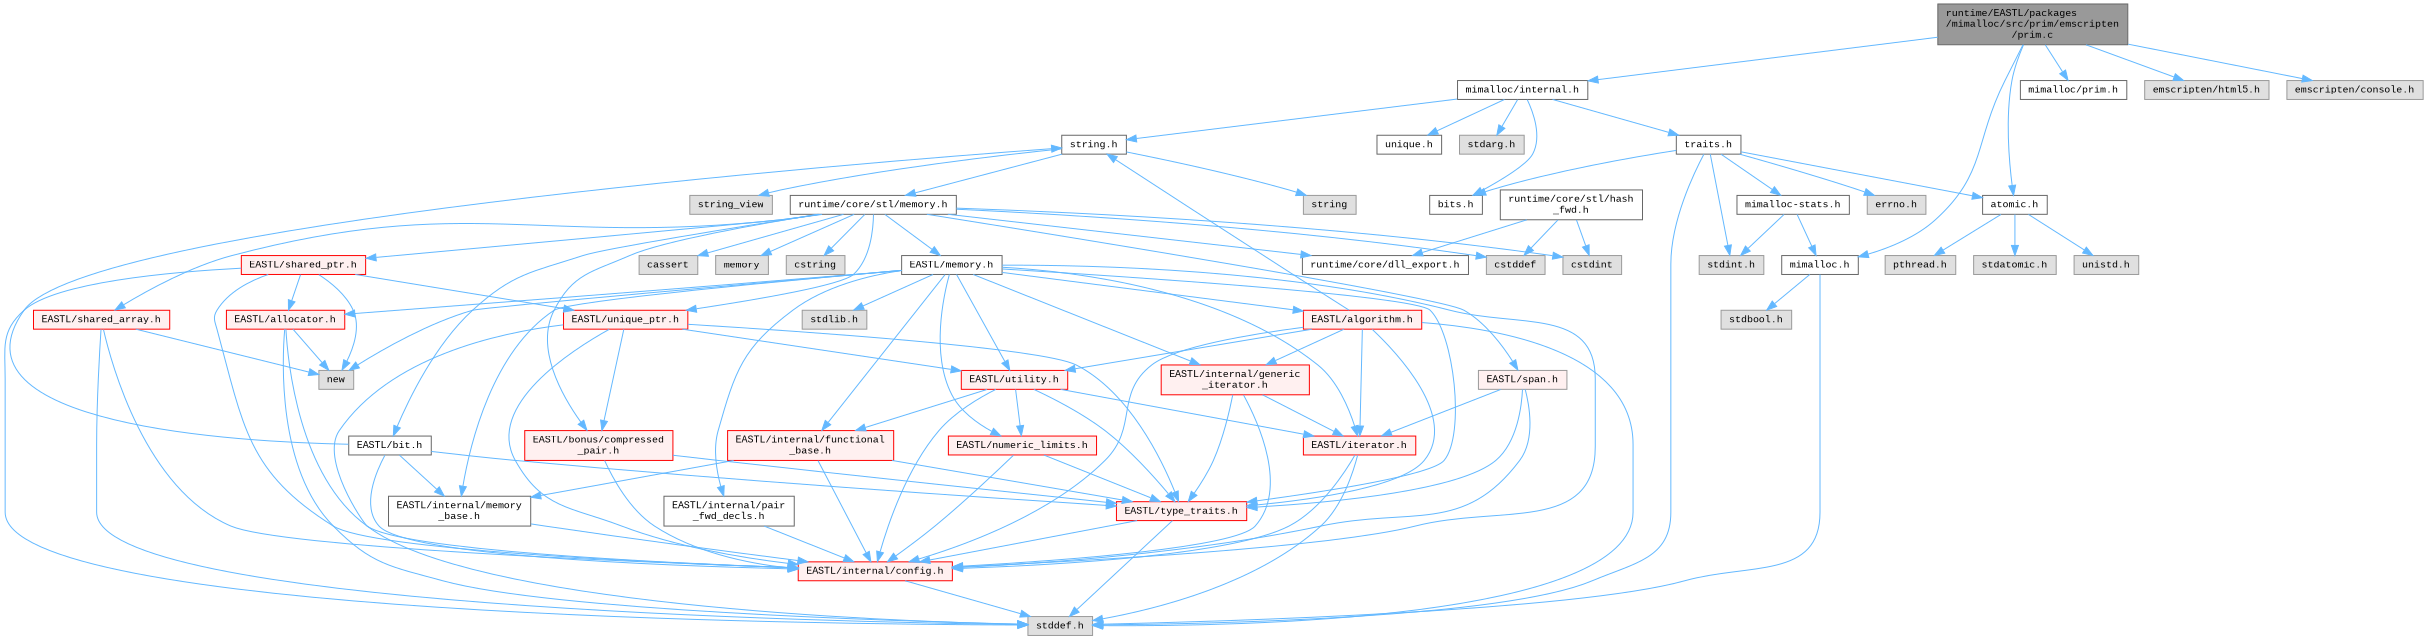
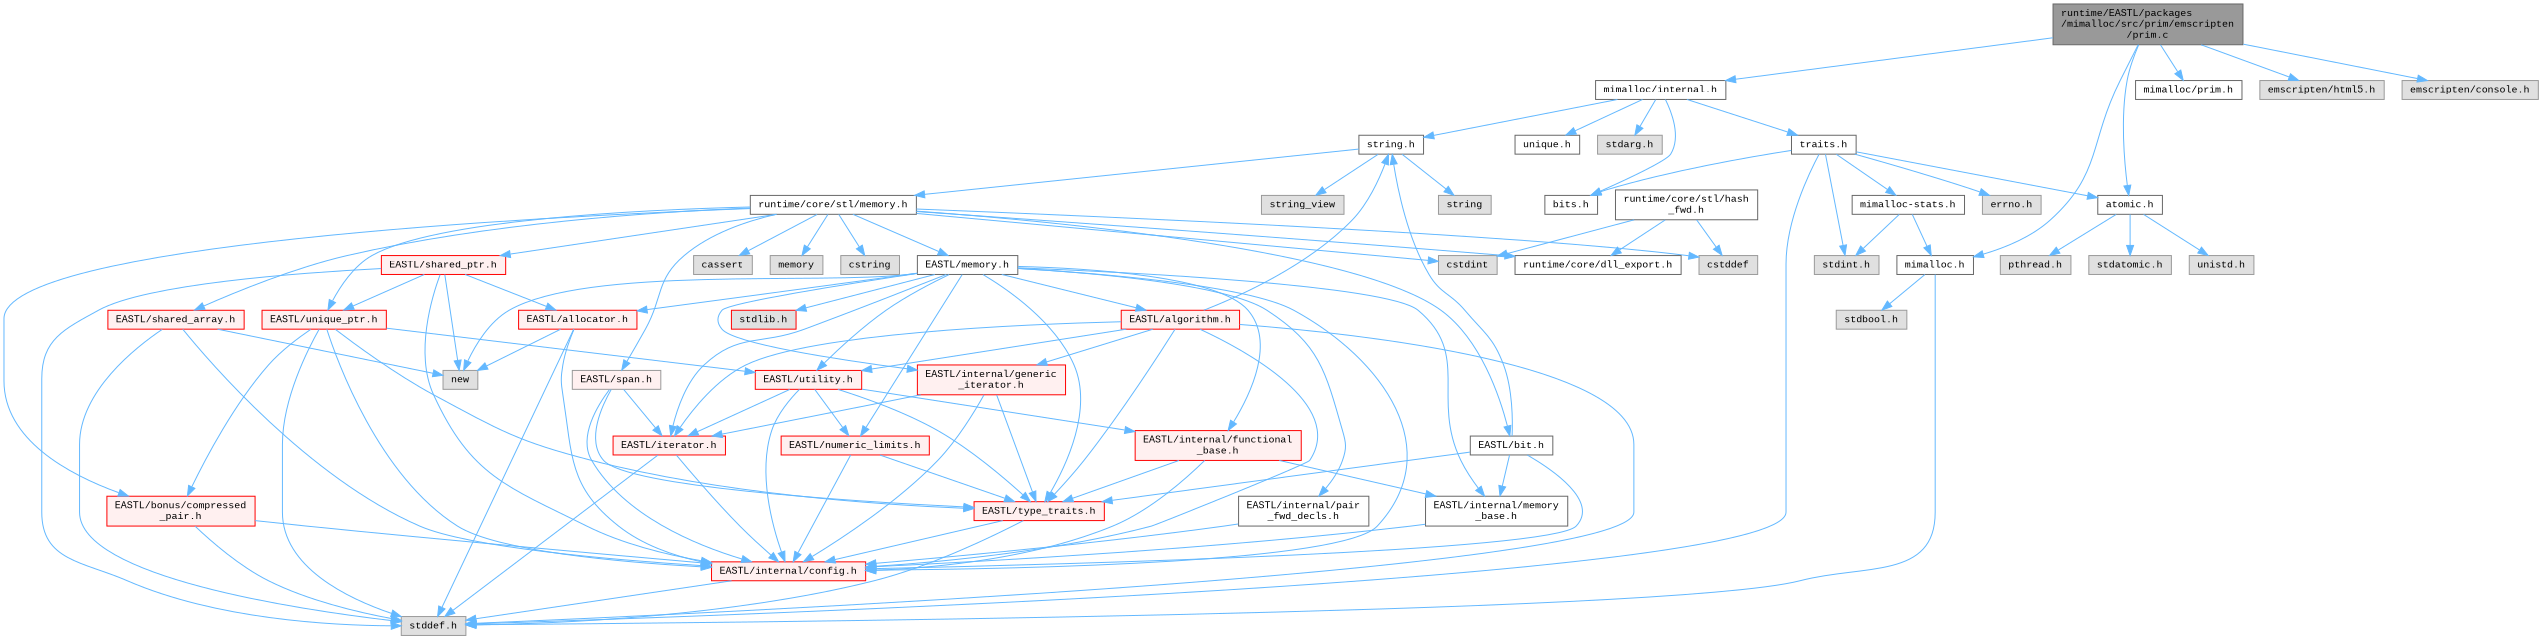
(835, 320) -> (764, 320)
(890, 479) -> (285, 588)
